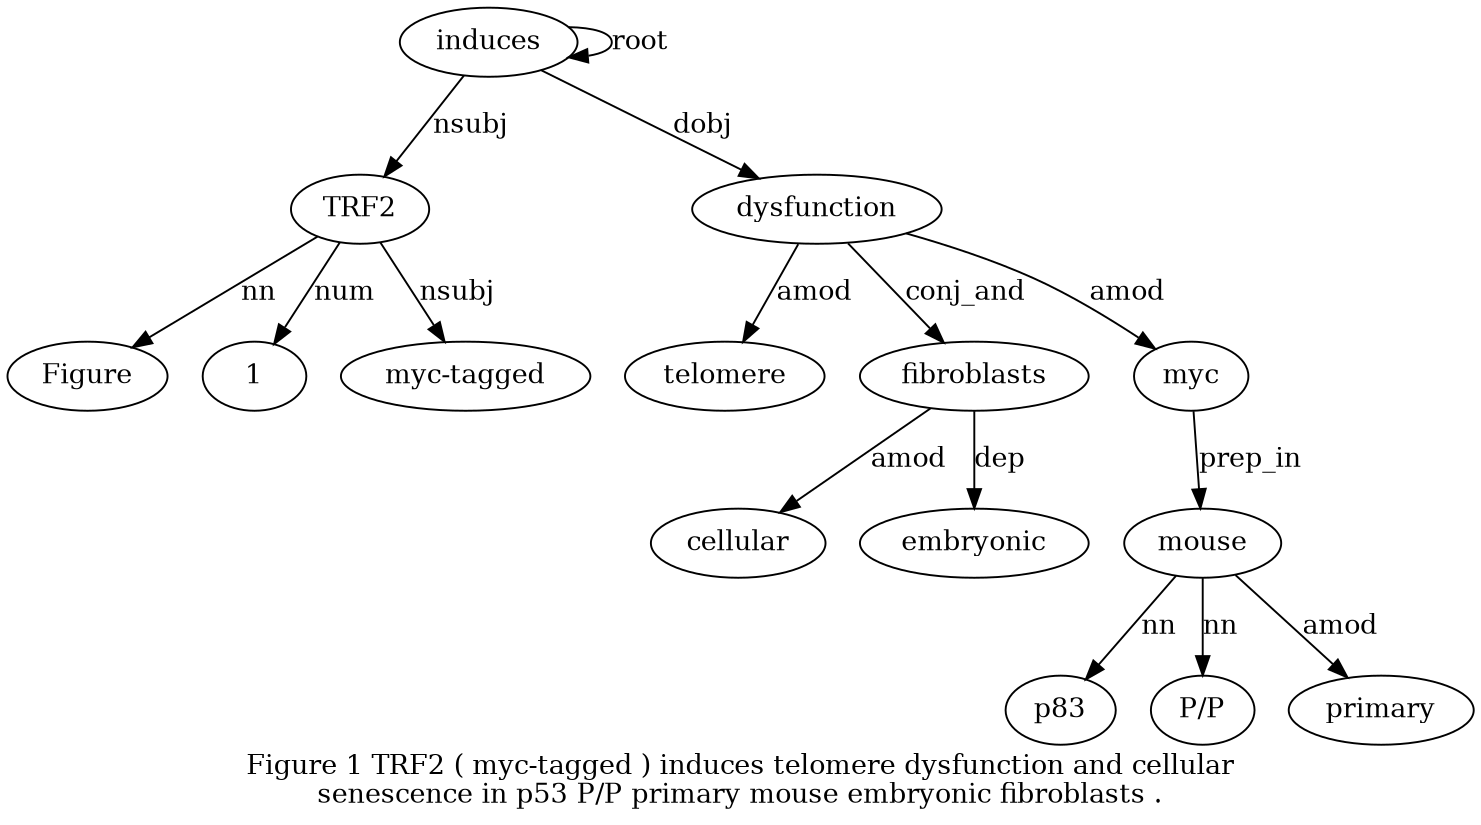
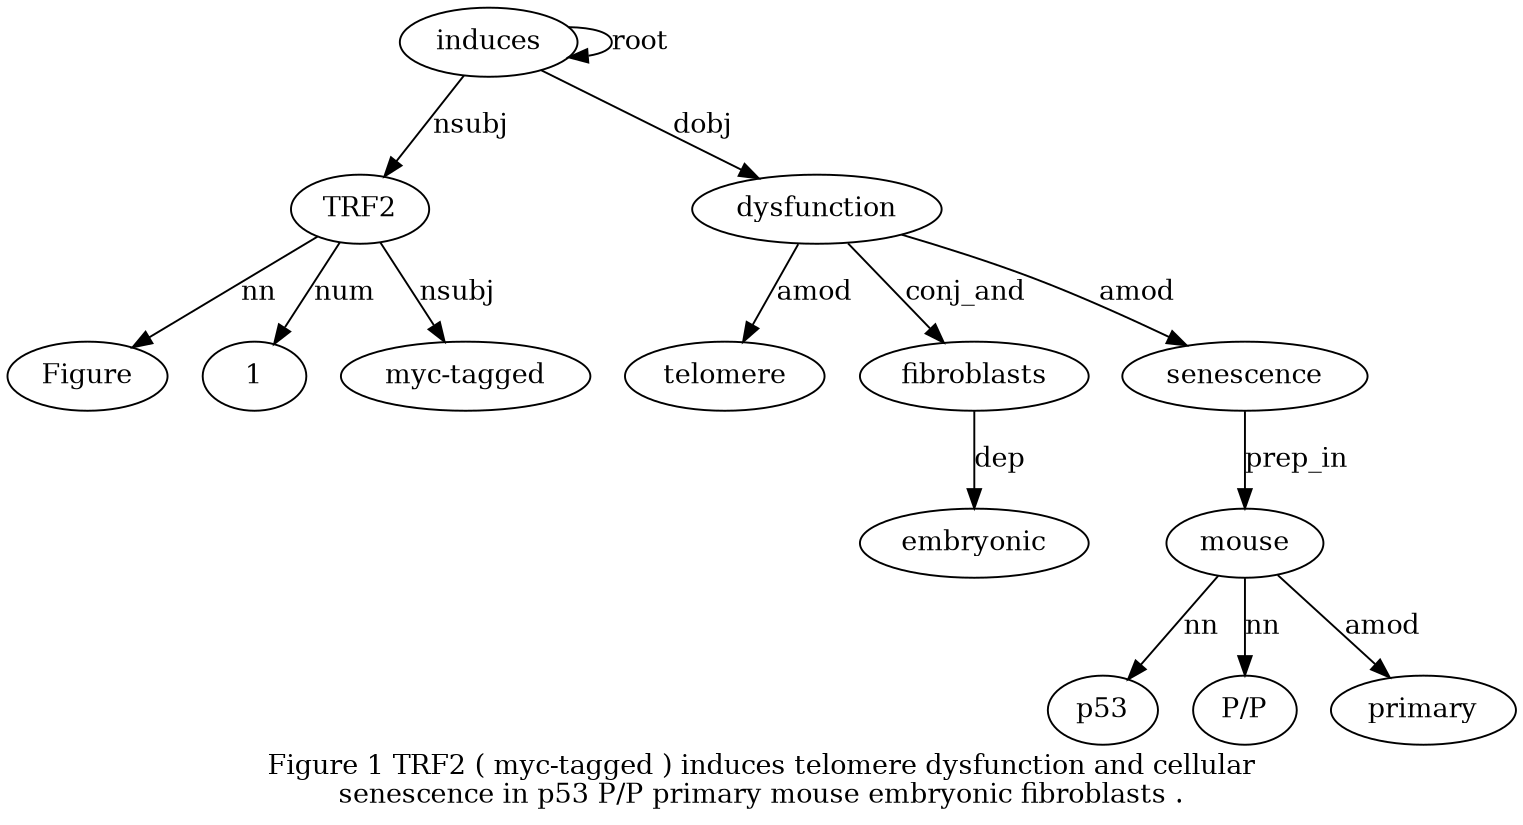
(1191, 376) -> (1245, 376)
(738, 543) -> none
(1061, 710) -> (1103, 710)
